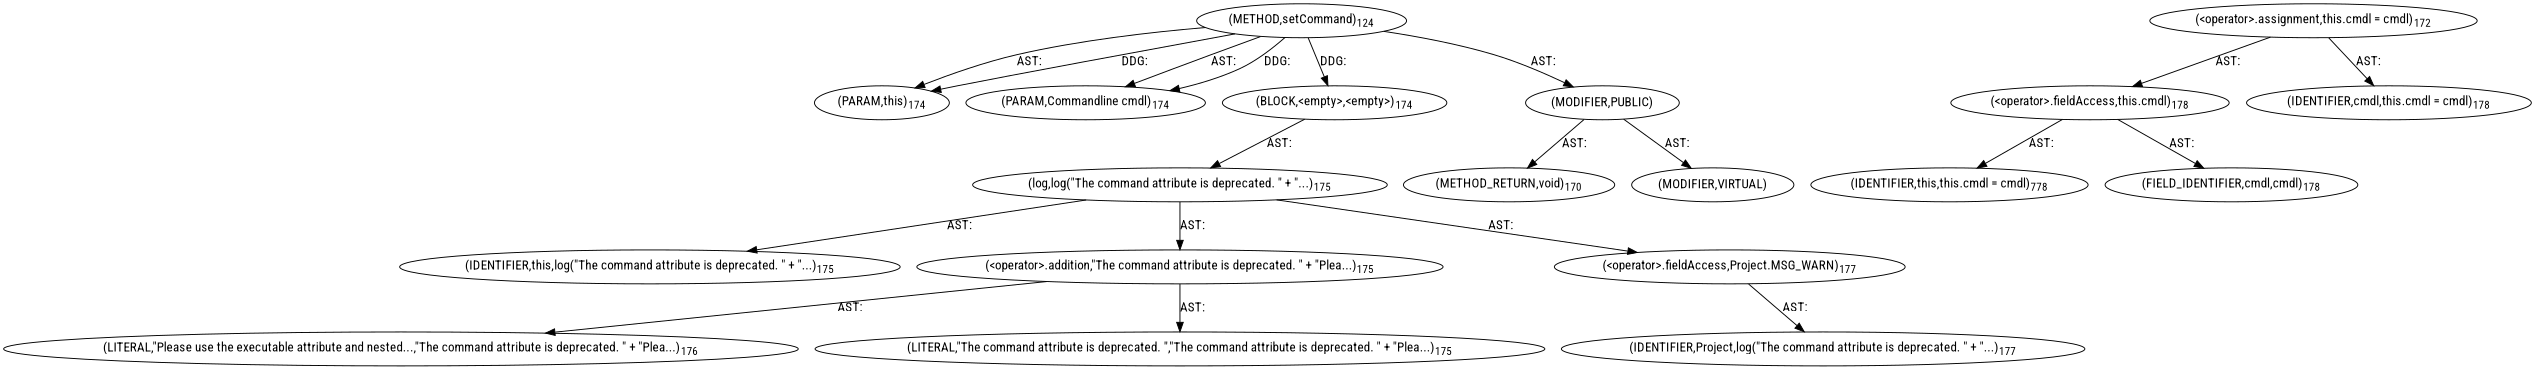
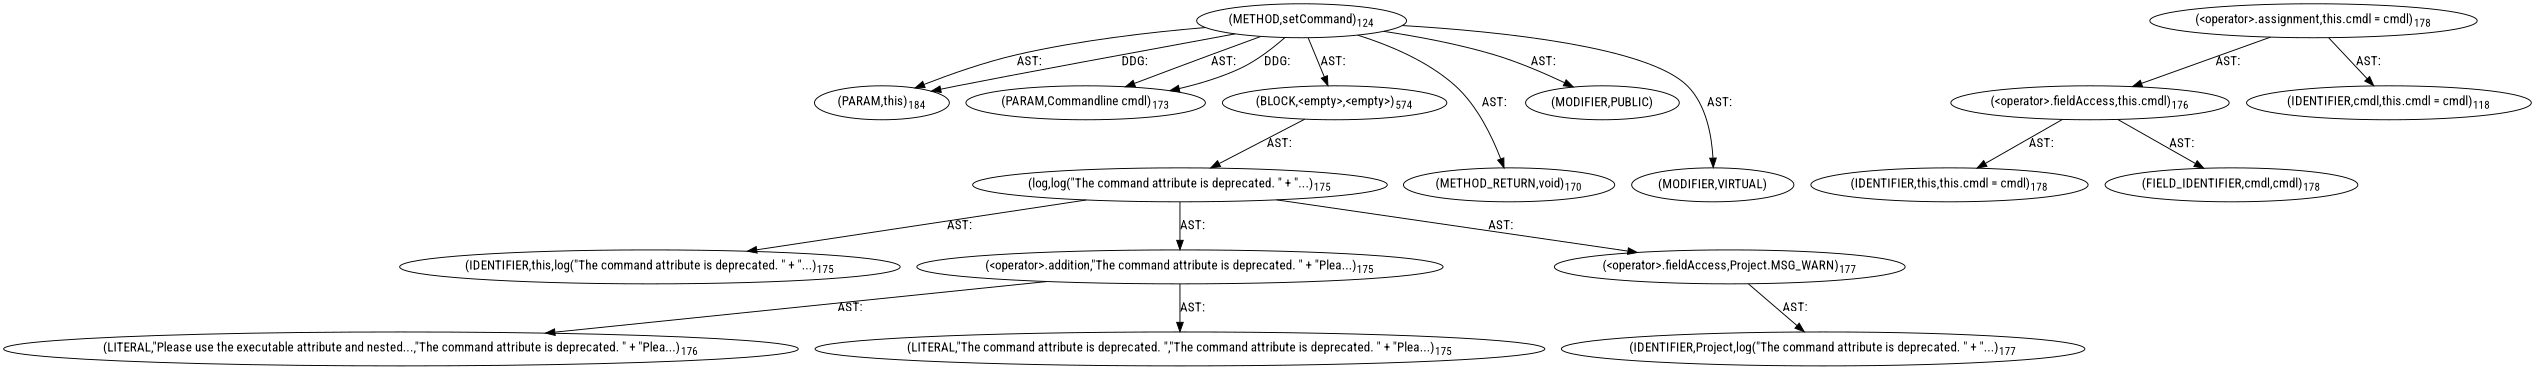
(2423, 19) -> (2423, 19)
(1335, 62) -> (1335, 62)
(917, 101) -> (917, 101)
(1161, 101) -> (1161, 101)
(1404, 101) -> (1404, 101)
(2181, 101) -> (2181, 101)
(2482, 101) -> (2482, 101)
(1559, 141) -> (1446, 78)
(1654, 141) -> (1587, 47)
(2040, 183) -> (2040, 183)
